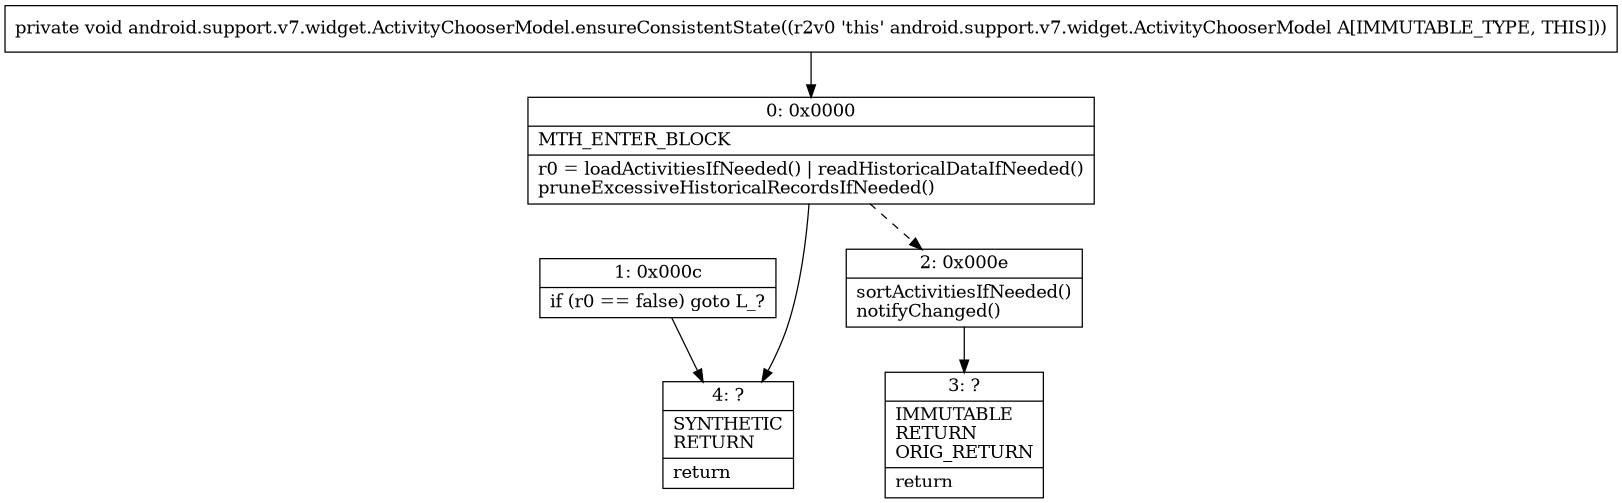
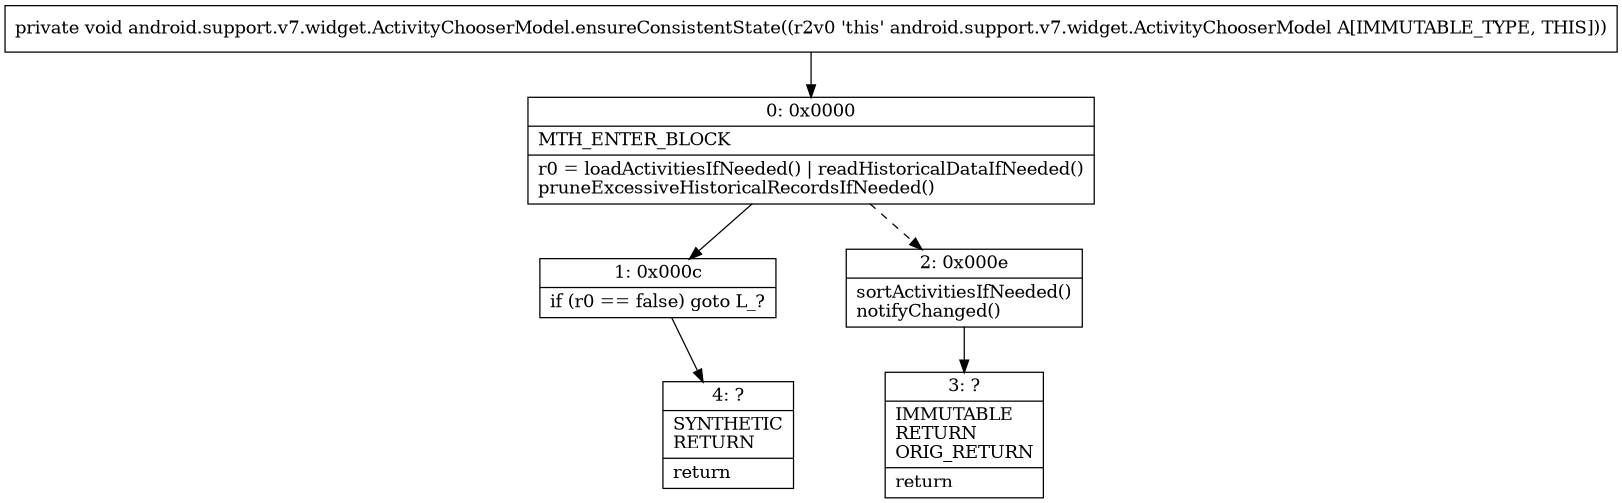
(797, 289) -> (726, 227)
